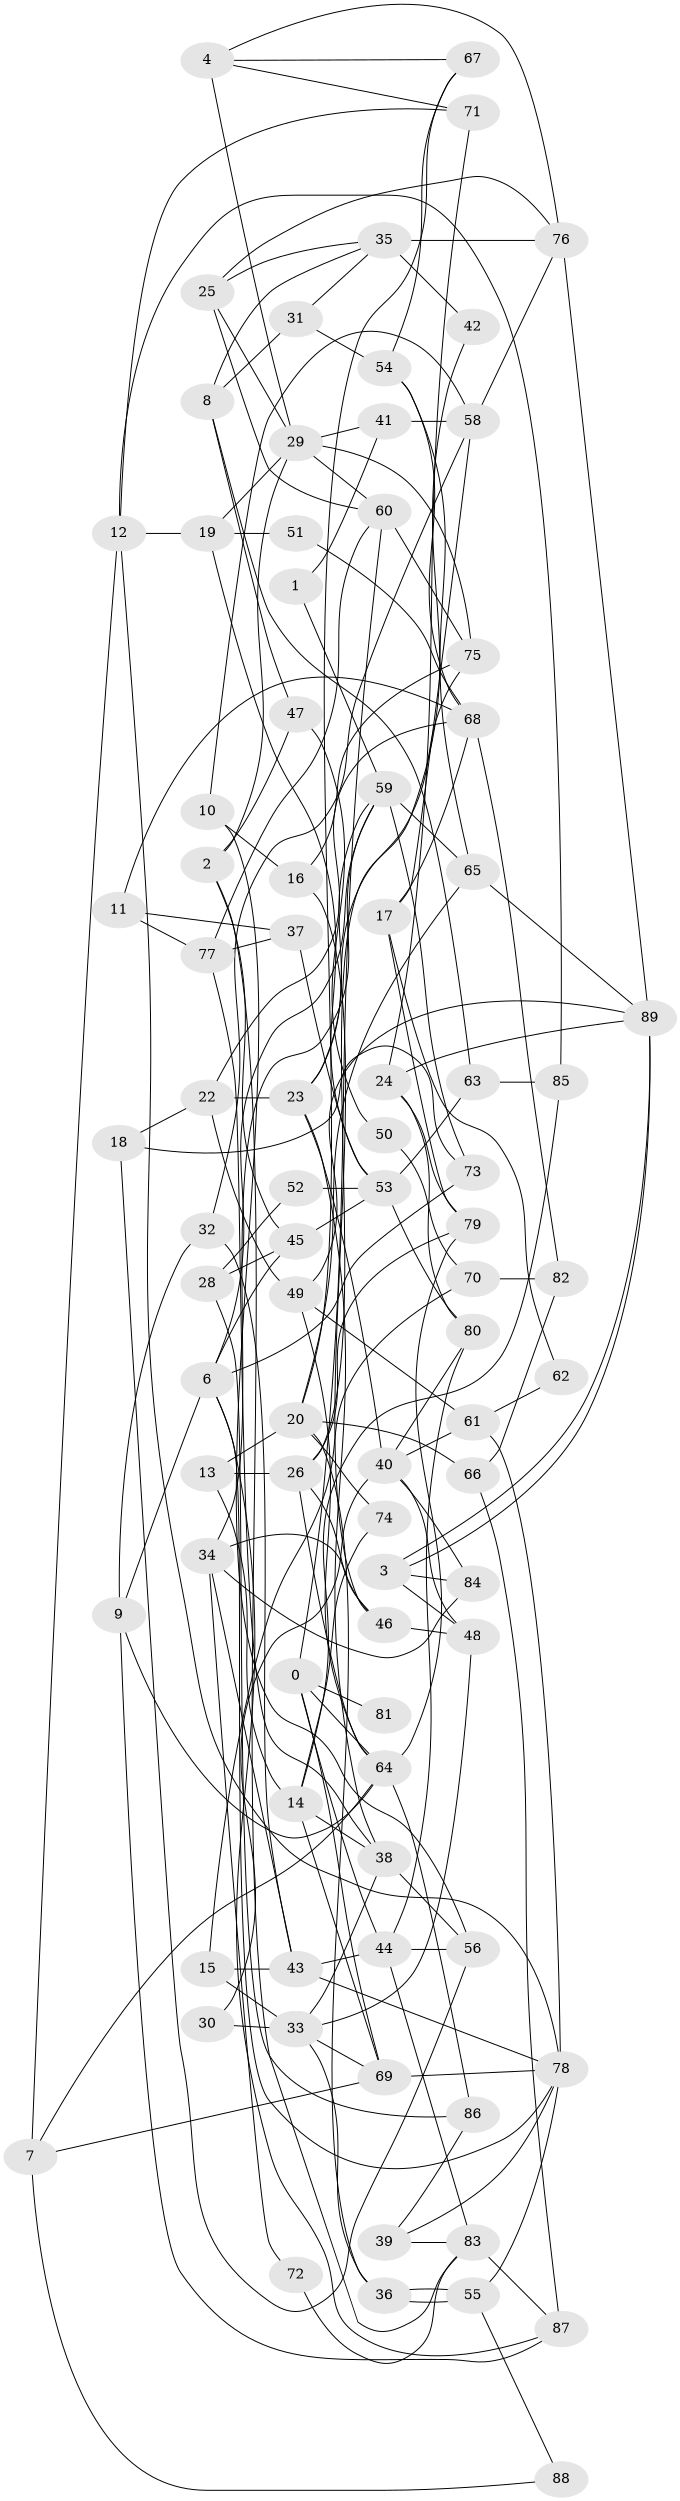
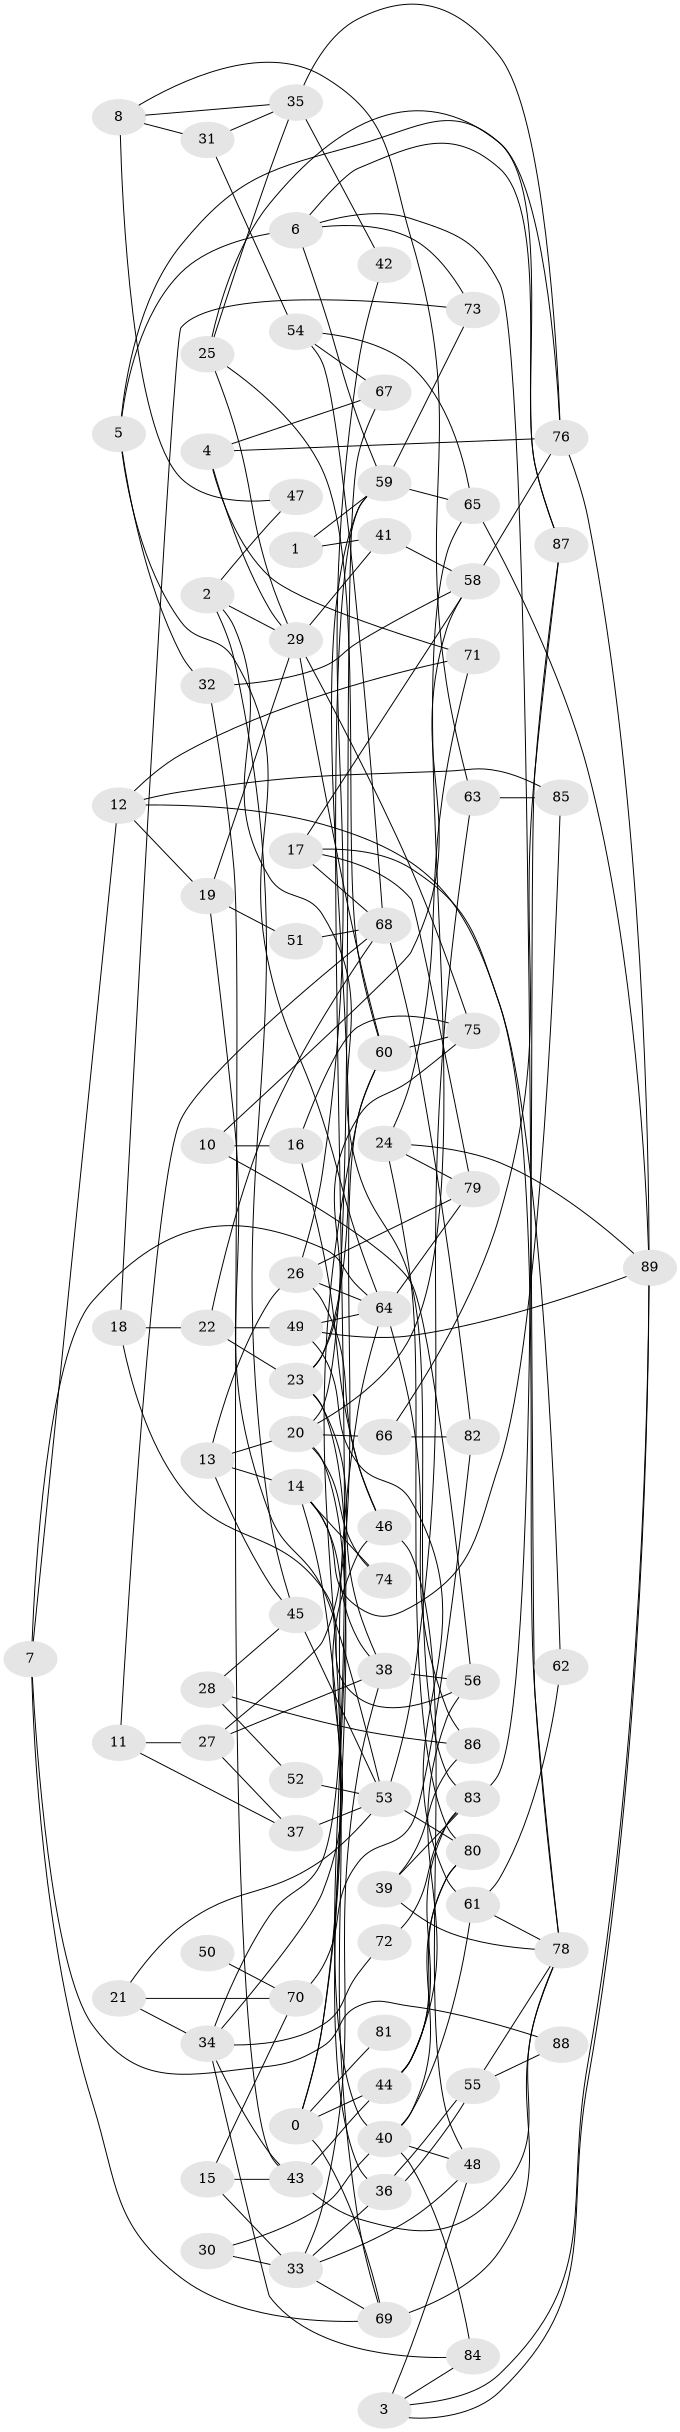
(343, 835) -> none
(207, 955) -> (207, 1743)
(244, 1307) -> (245, 1541)
(119, 1615) -> (119, 434)
none -> (119, 1998)
